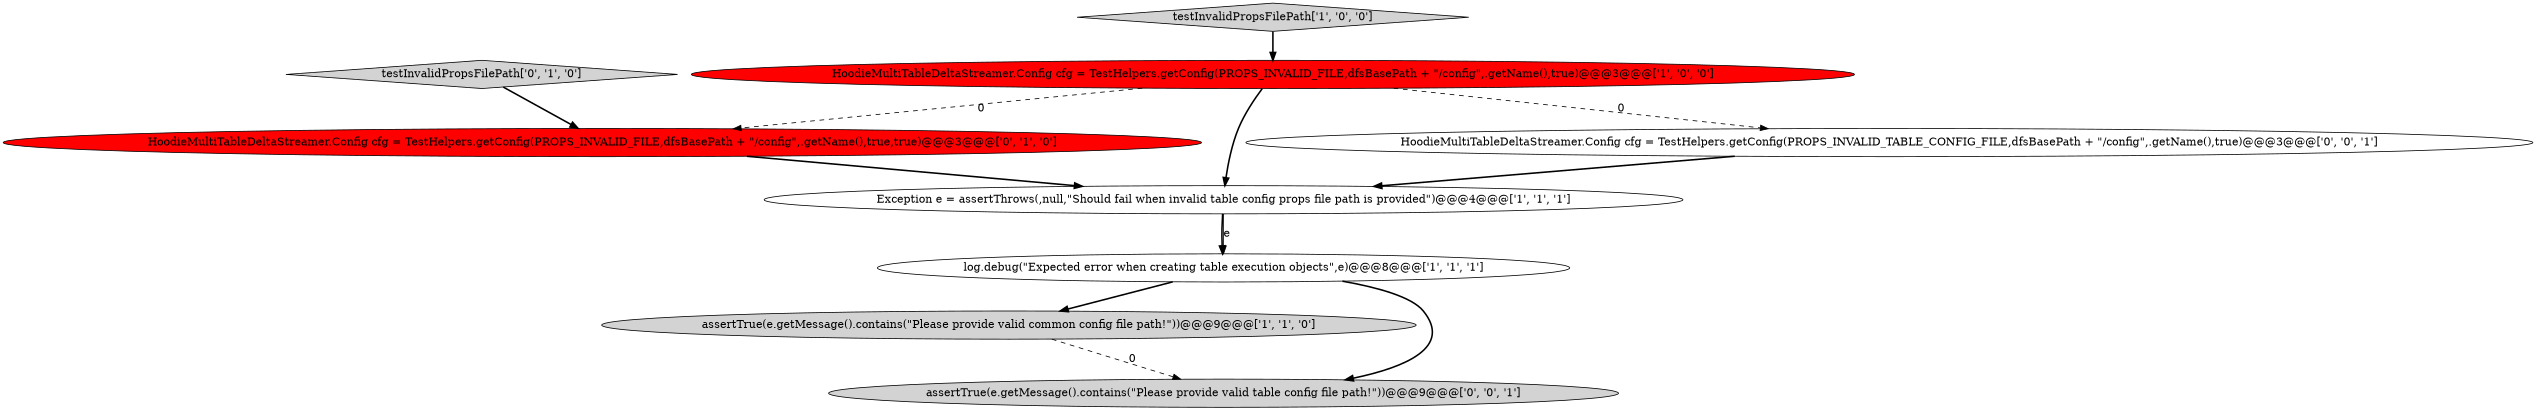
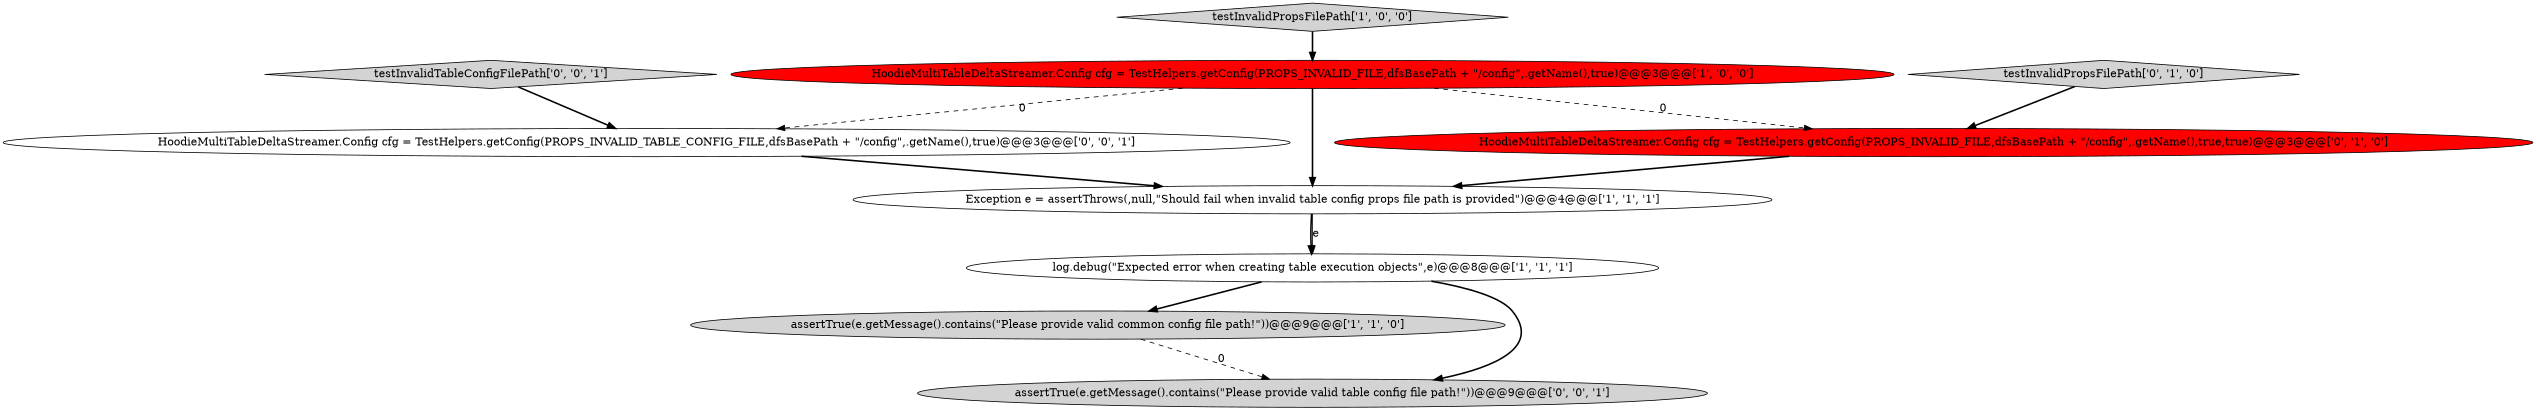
none -> (491, 74)
